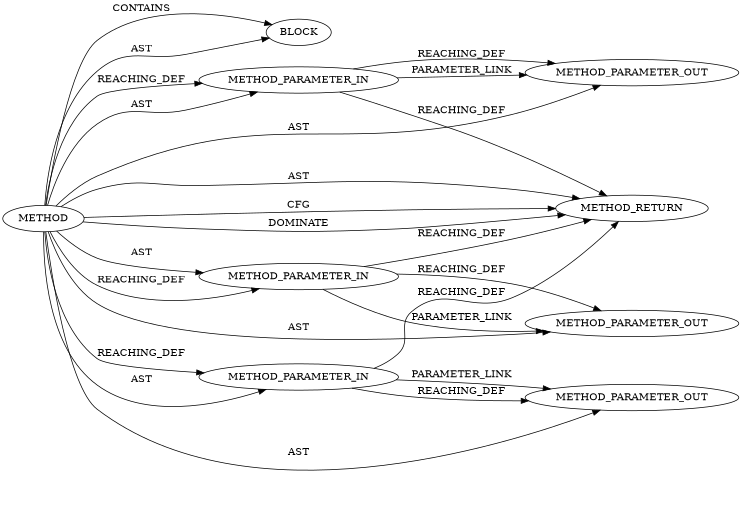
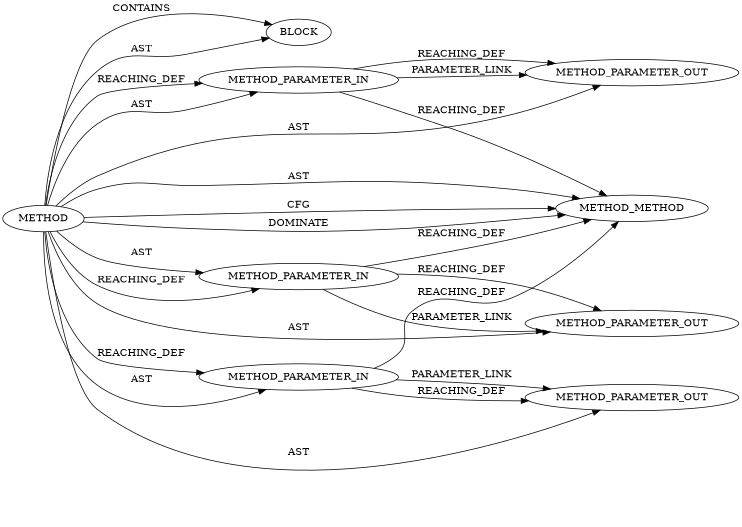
(632, 208) -> (632, 208)
